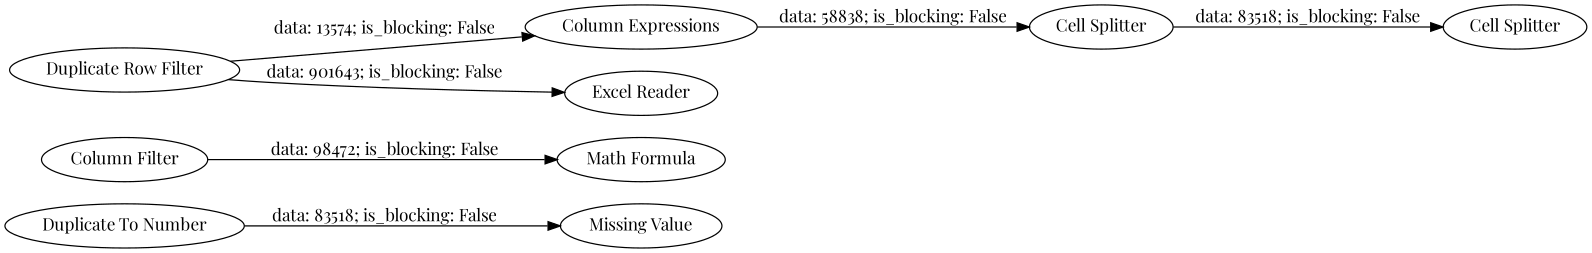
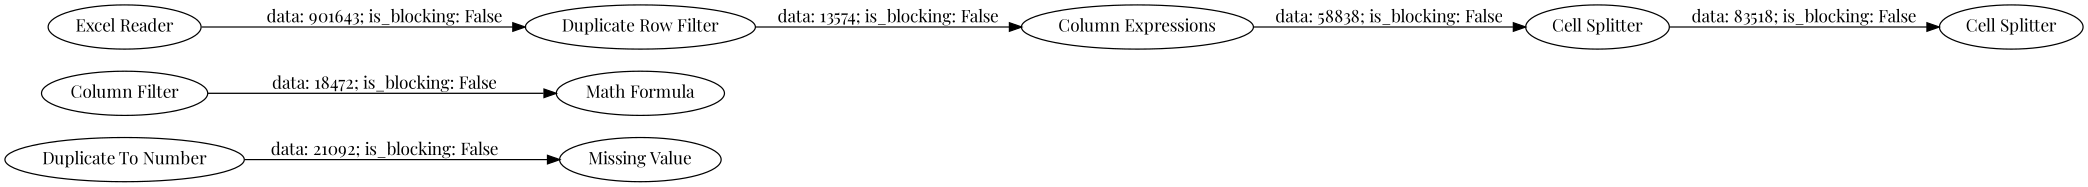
(390, 88) -> (357, 27)
(385, 150) -> (385, 84)
(385, 217) -> (385, 150)
